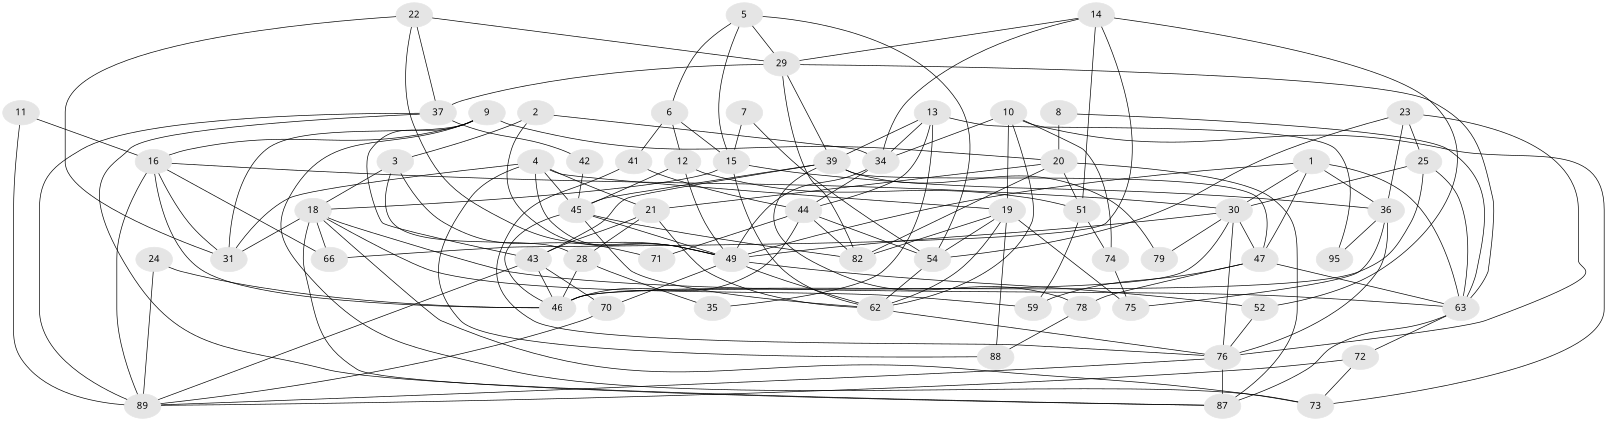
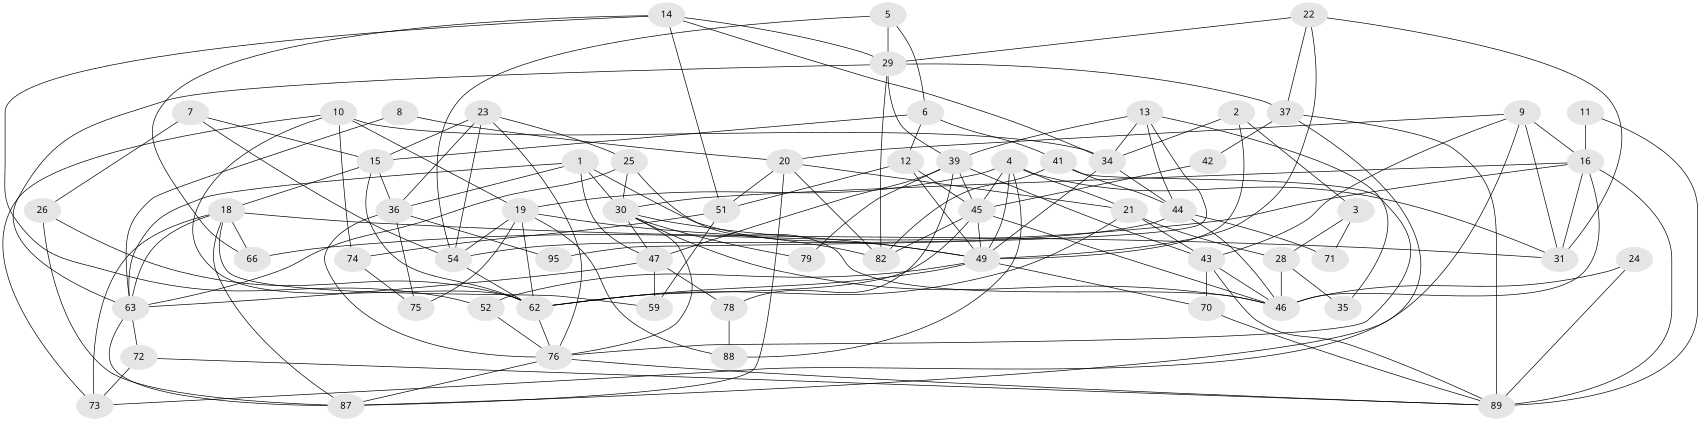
(721, 87) -> (429, 137)
(347, 190) -> none
none -> (42, 211)
(832, 236) -> (964, 193)
